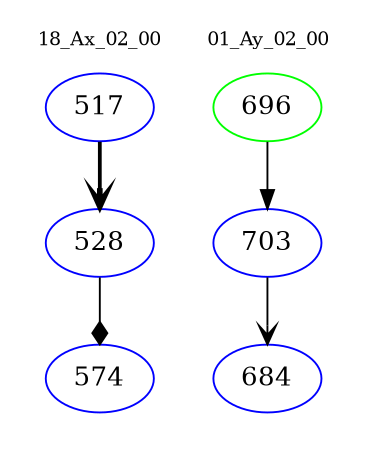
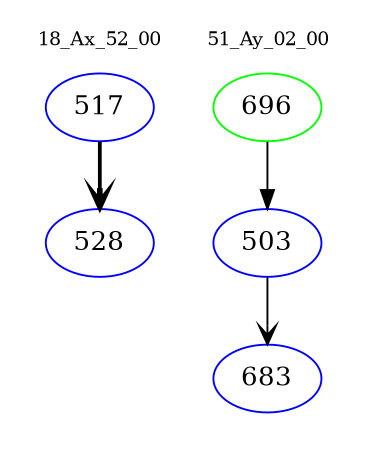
(100, 40) -> (100, 40)
(268, 40) -> (268, 40)
(267, 243) -> (267, 243)
(100, 379) -> none
(267, 379) -> (267, 379)
